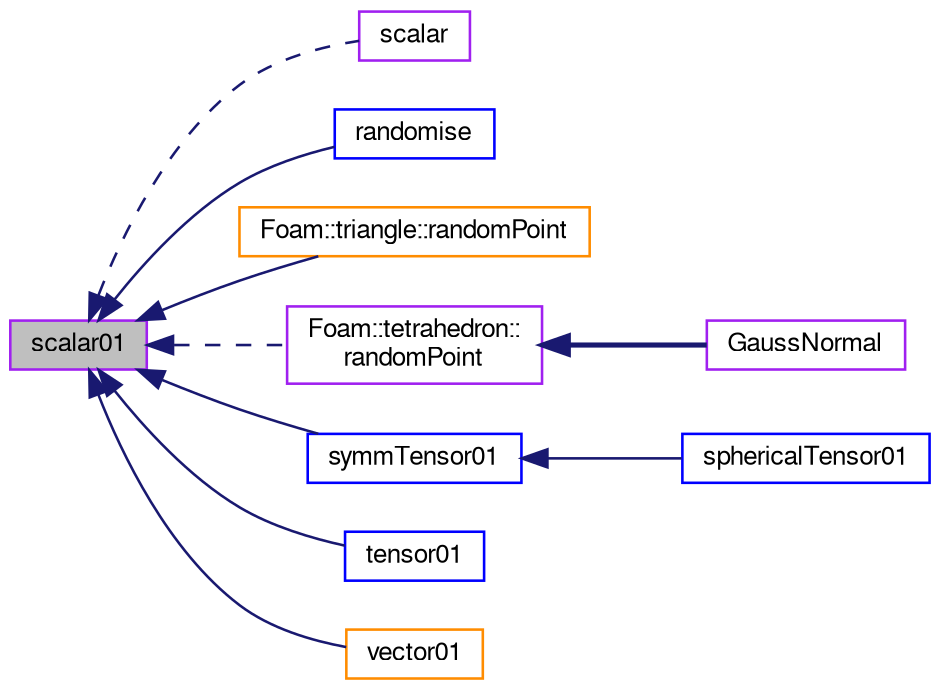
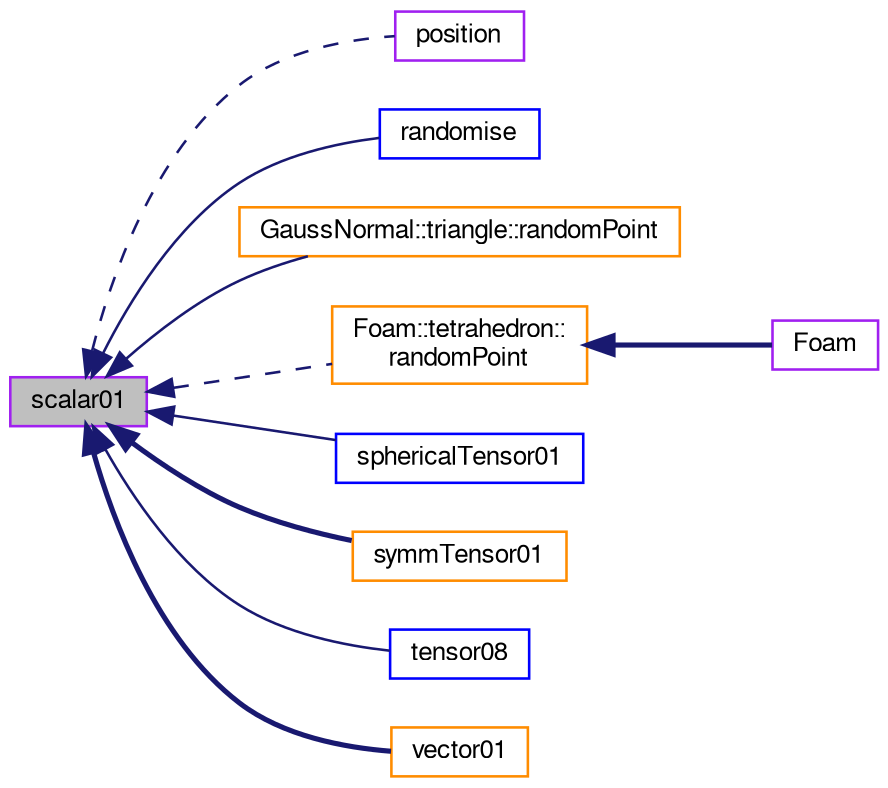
(415, 36) -> (460, 36)
(415, 232) -> (460, 232)
(415, 345) -> (460, 345)
(806, 345) -> (825, 345)
(239, 409) -> (235, 505)
(415, 458) -> (460, 556)
(615, 458) -> (255, 428)
(189, 556) -> (192, 656)
(415, 556) -> (460, 654)
